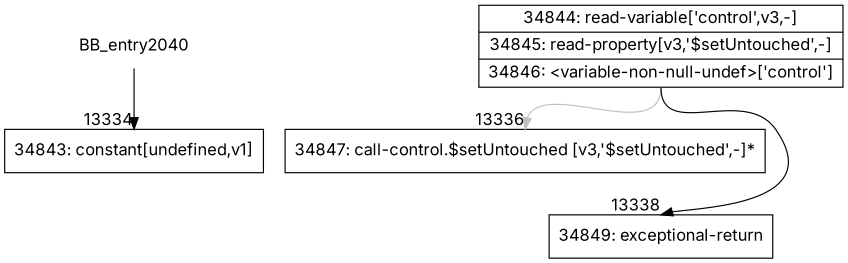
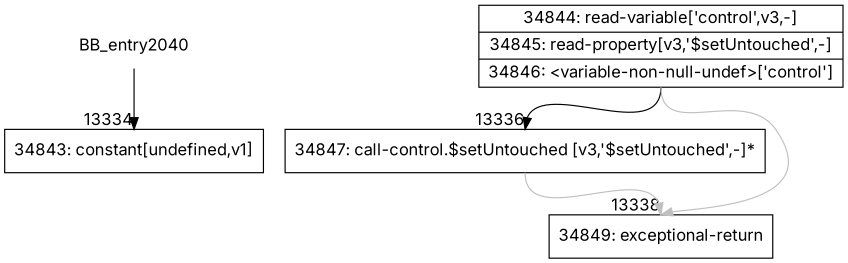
(599, 109) -> (599, 109)
(783, 145) -> (783, 145)
none -> (587, 195)
